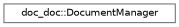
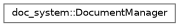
(90, 13) -> (90, 13)
